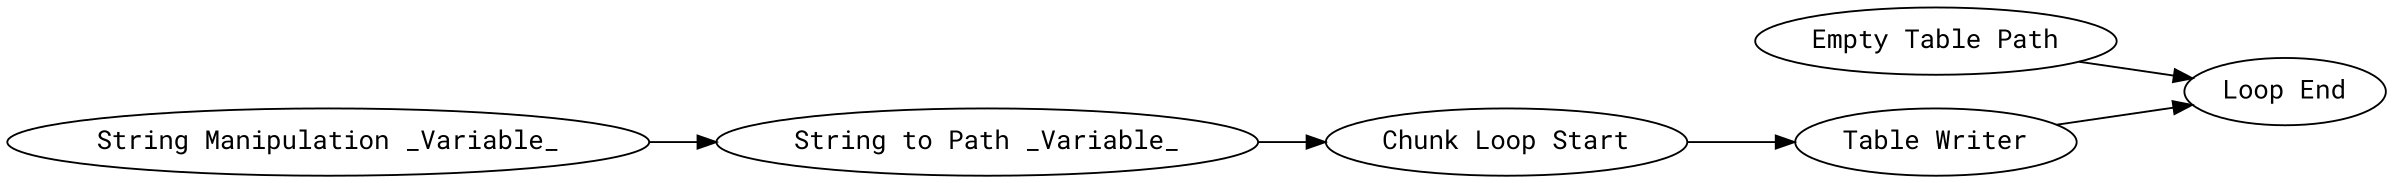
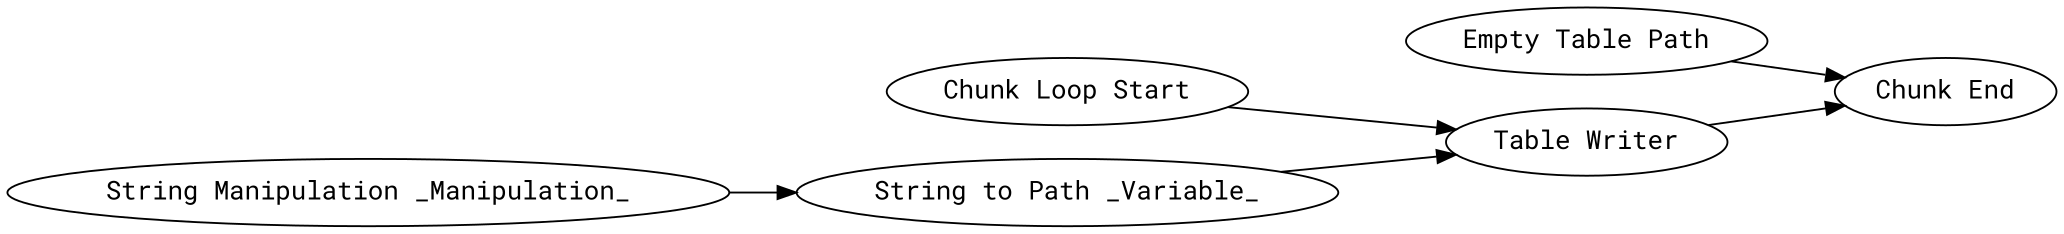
(2285, 92) -> (1946, 92)
(328, 142) -> (368, 193)
(1282, 142) -> (1359, 164)
